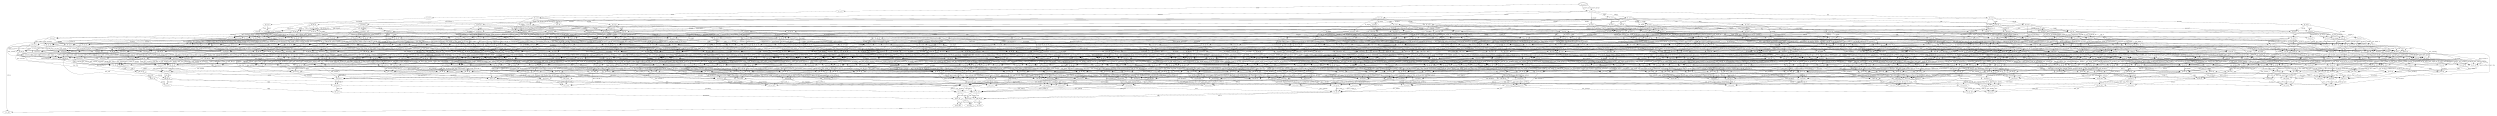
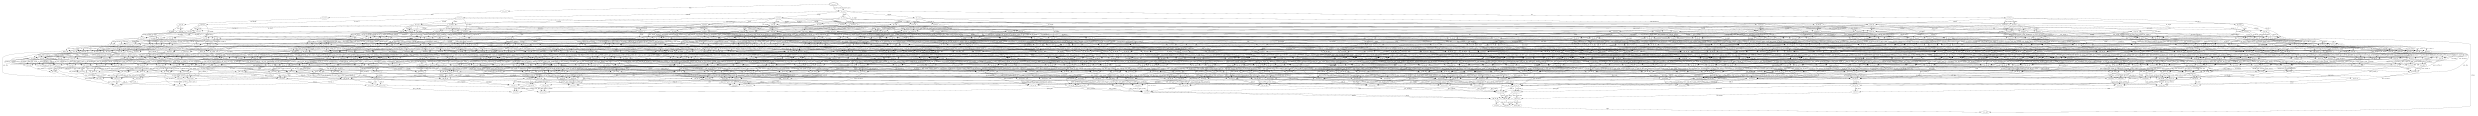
none -> (1671, 67)
